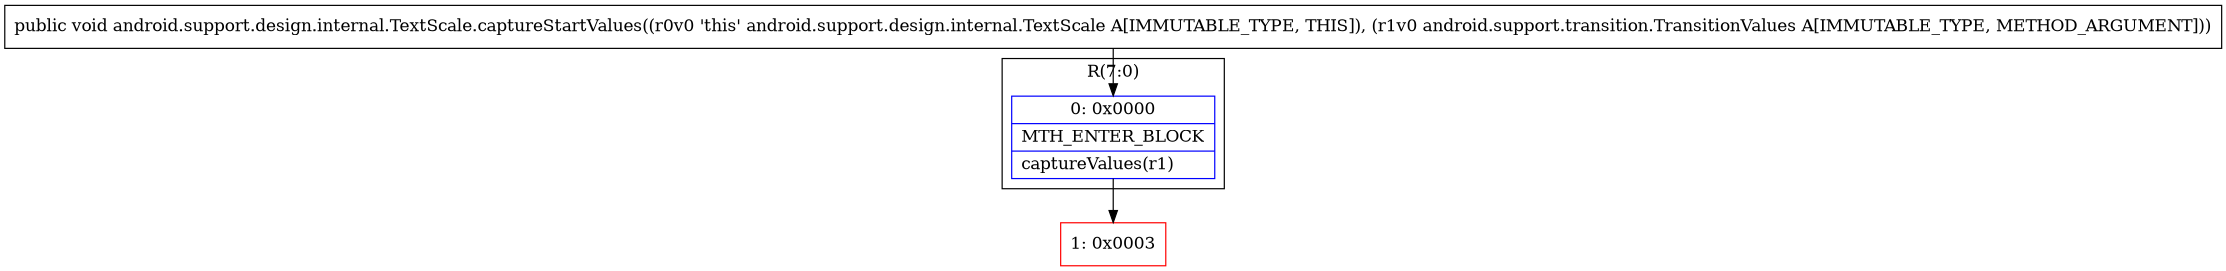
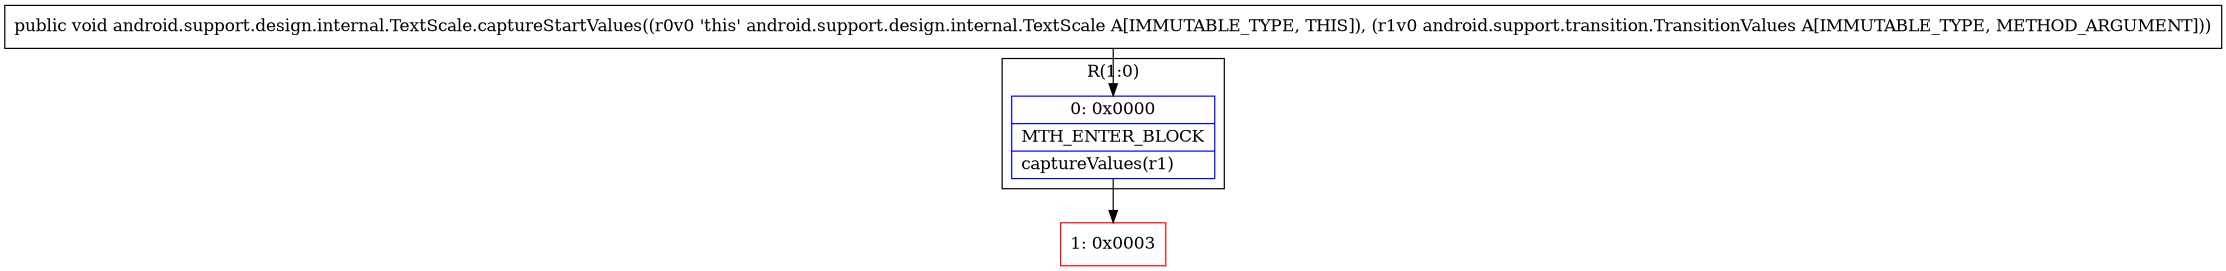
(1113, 72) -> (1113, 72)
